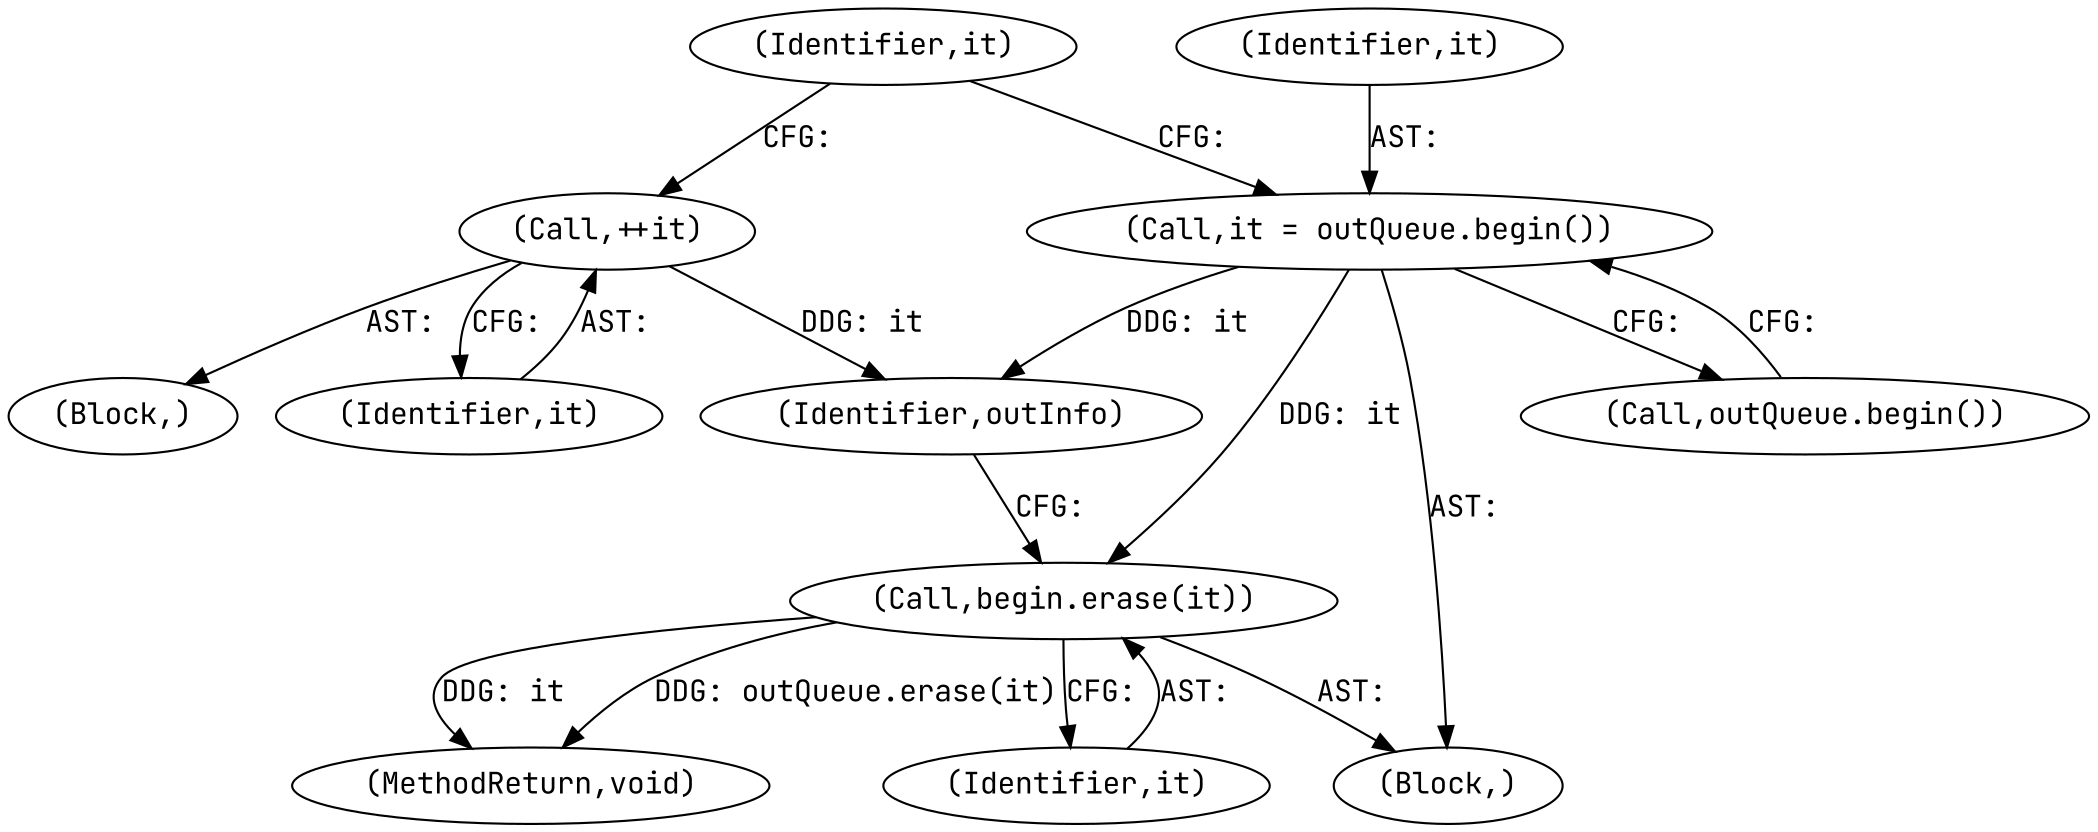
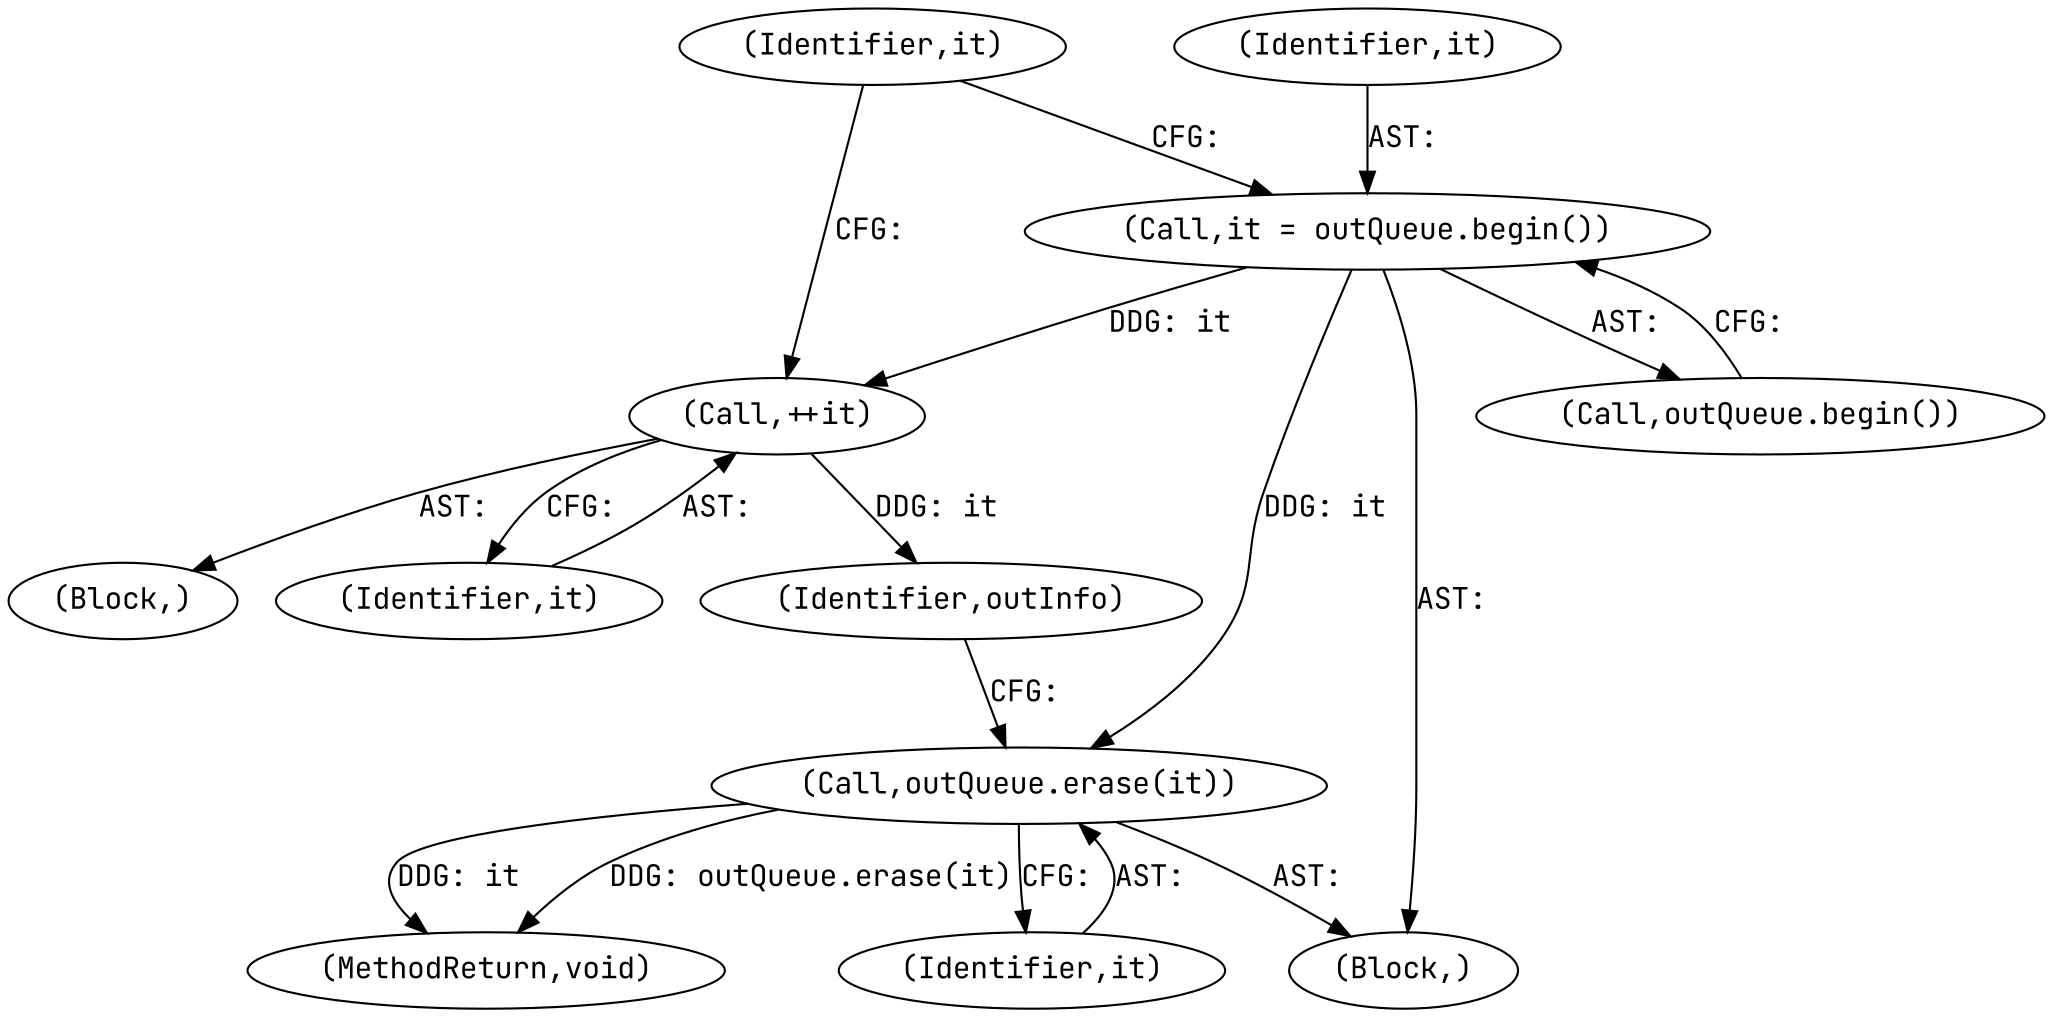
(1126, 308) -> (1065, 321)
(1656, 324) -> (1635, 324)
(1064, 601) -> (1019, 786)
